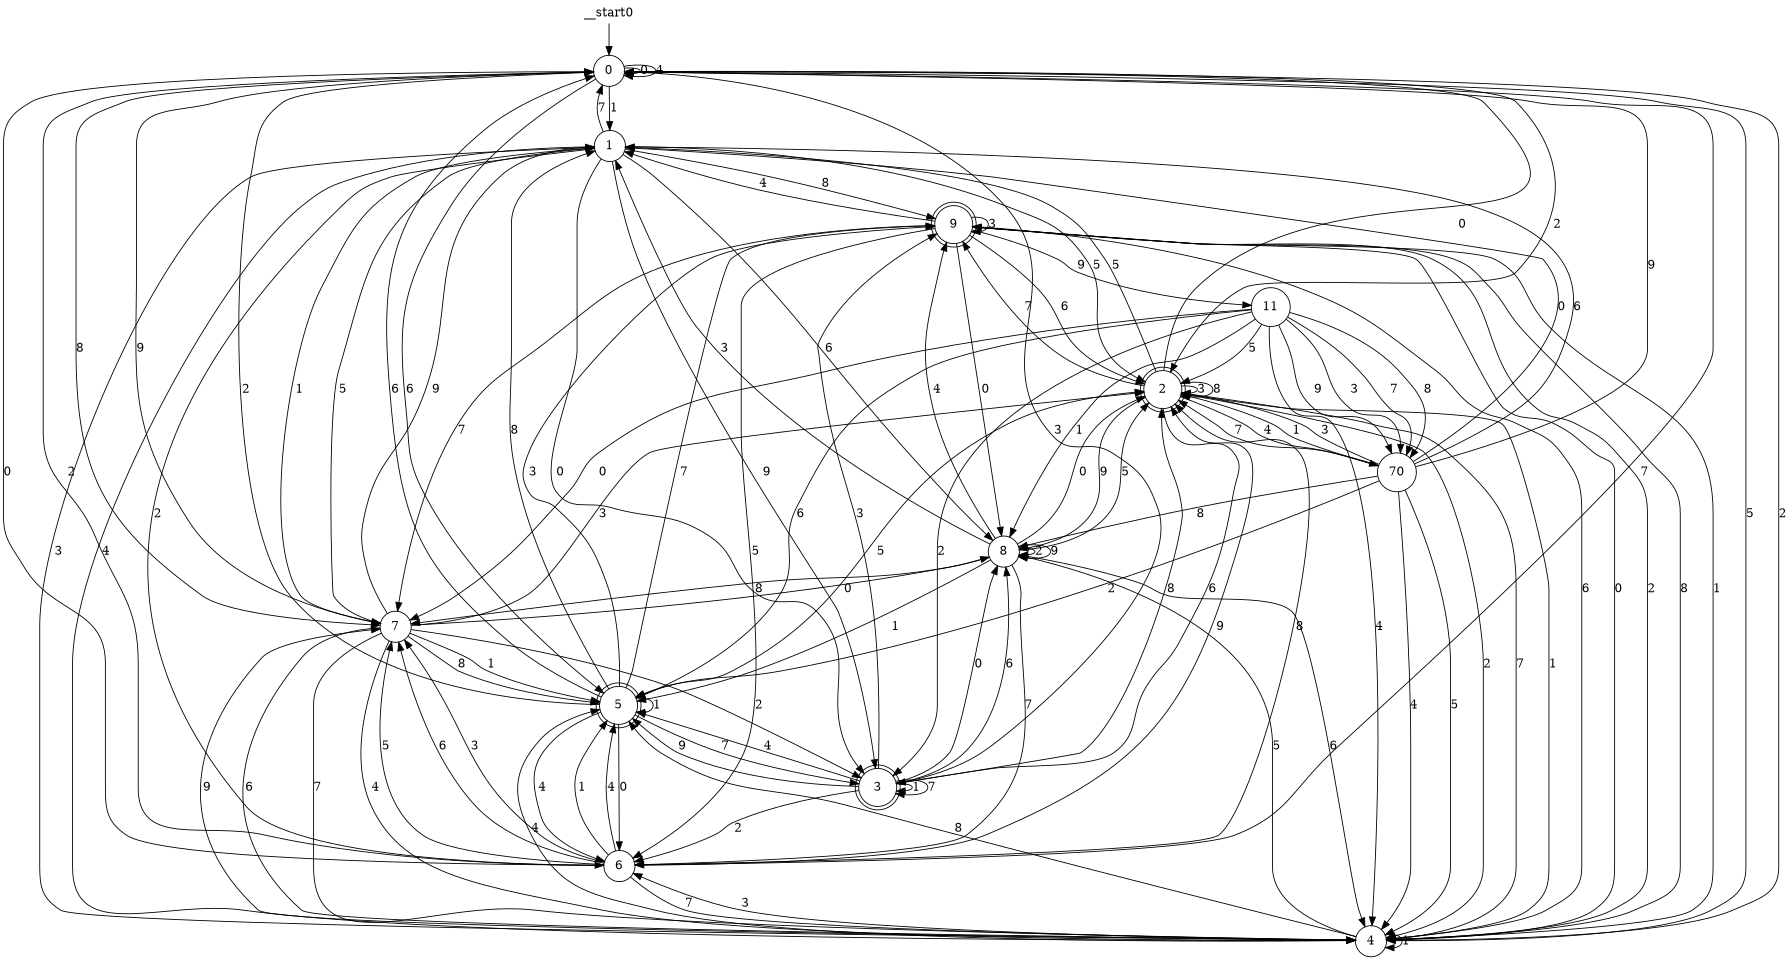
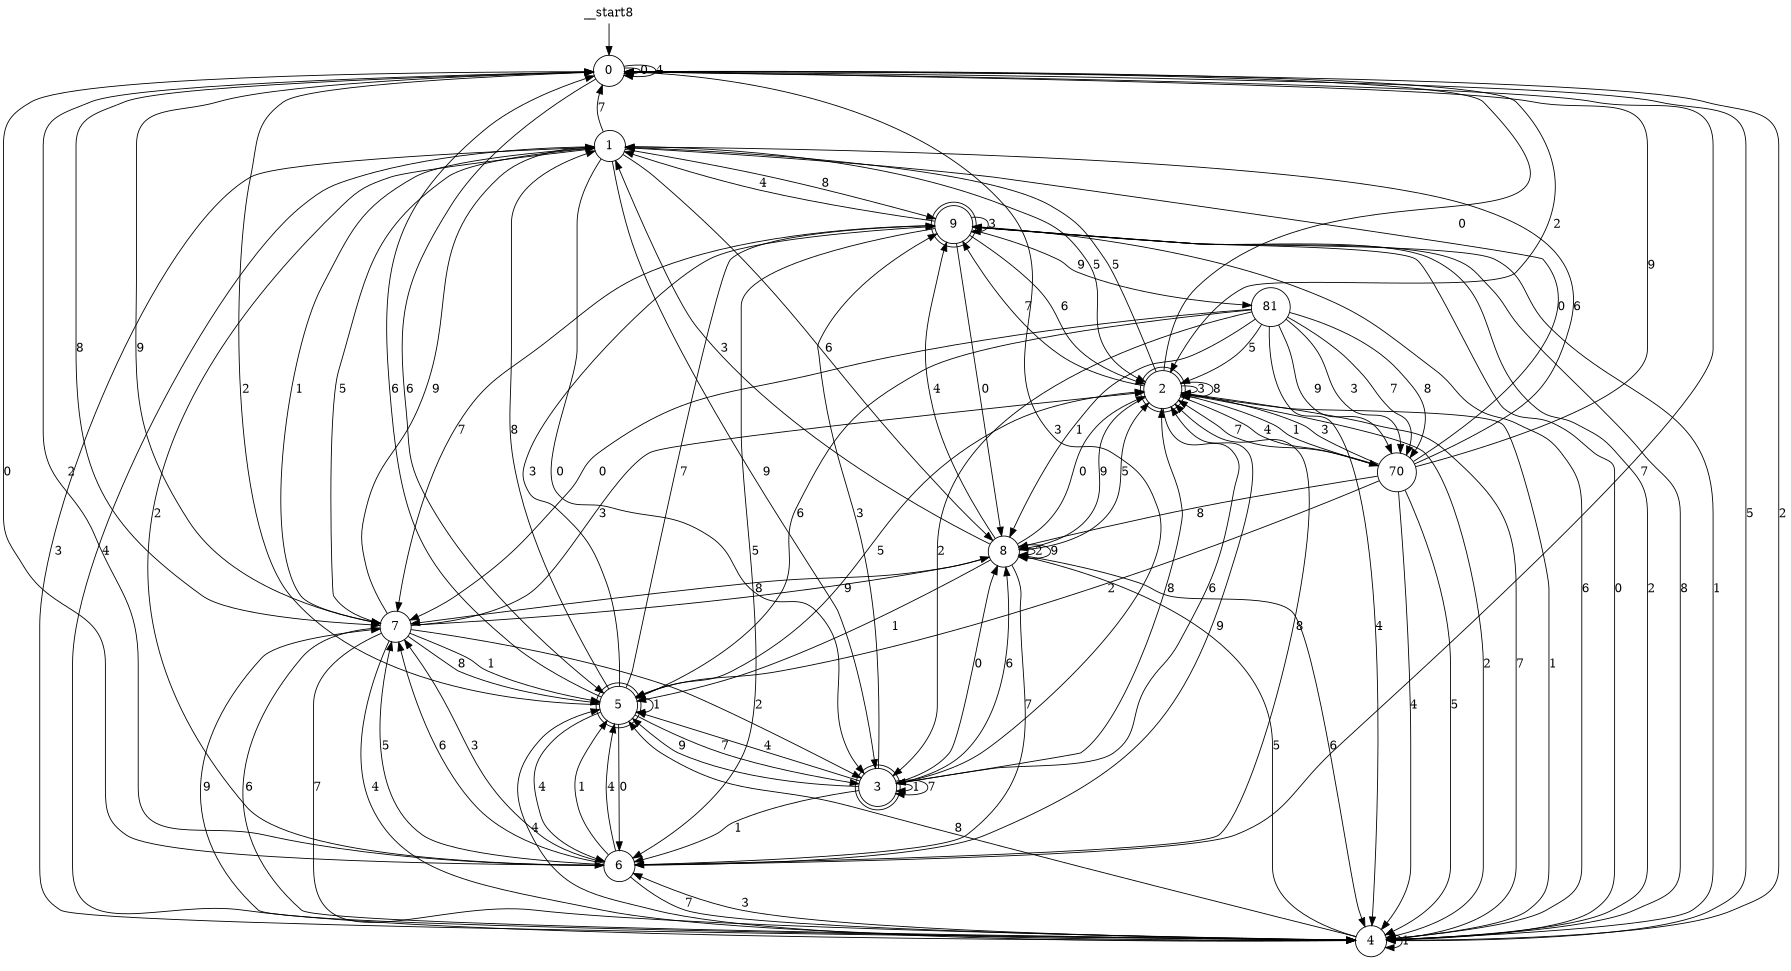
(609, 13) -> (609, 13)
(609, 104) -> none
(1271, 307) -> (1271, 307)
(848, 589) -> (848, 589)
(739, 828) -> (739, 828)
